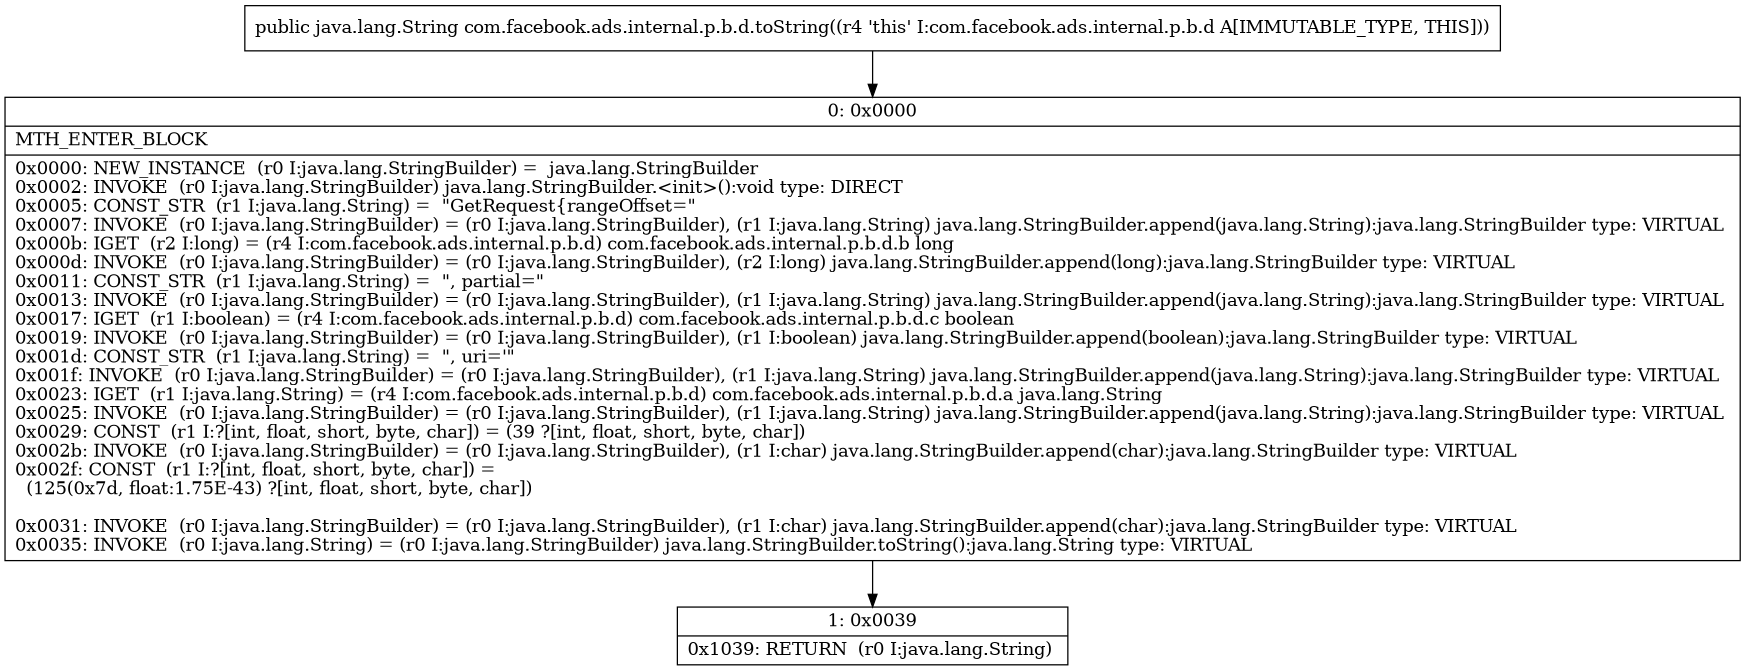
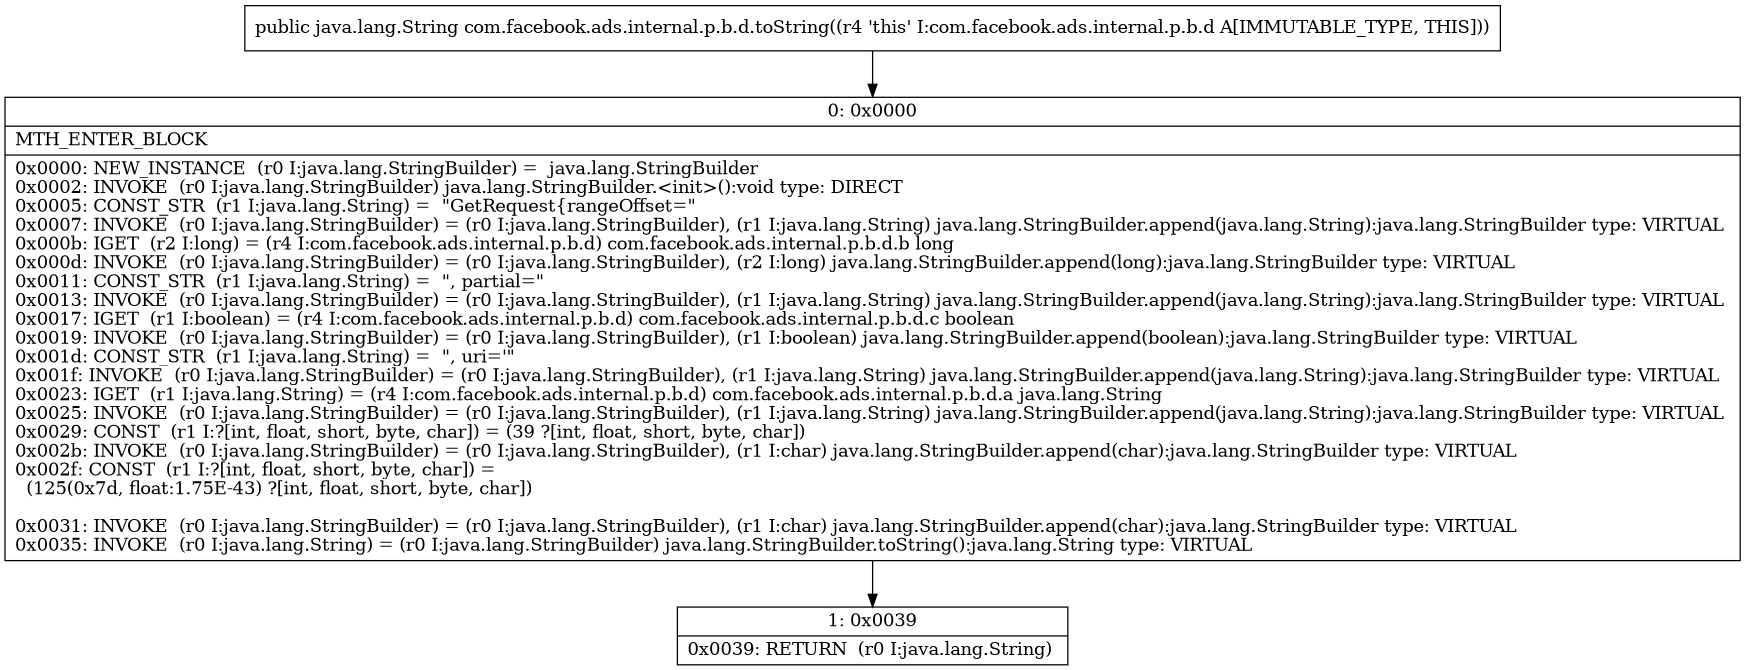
(873, 650) -> (873, 650)
